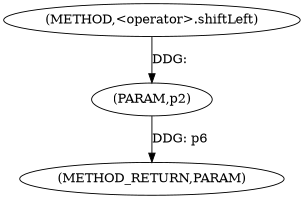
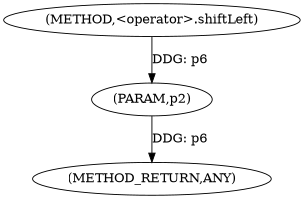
(172, 60) -> (180, 60)
(152, 179) -> (152, 179)
